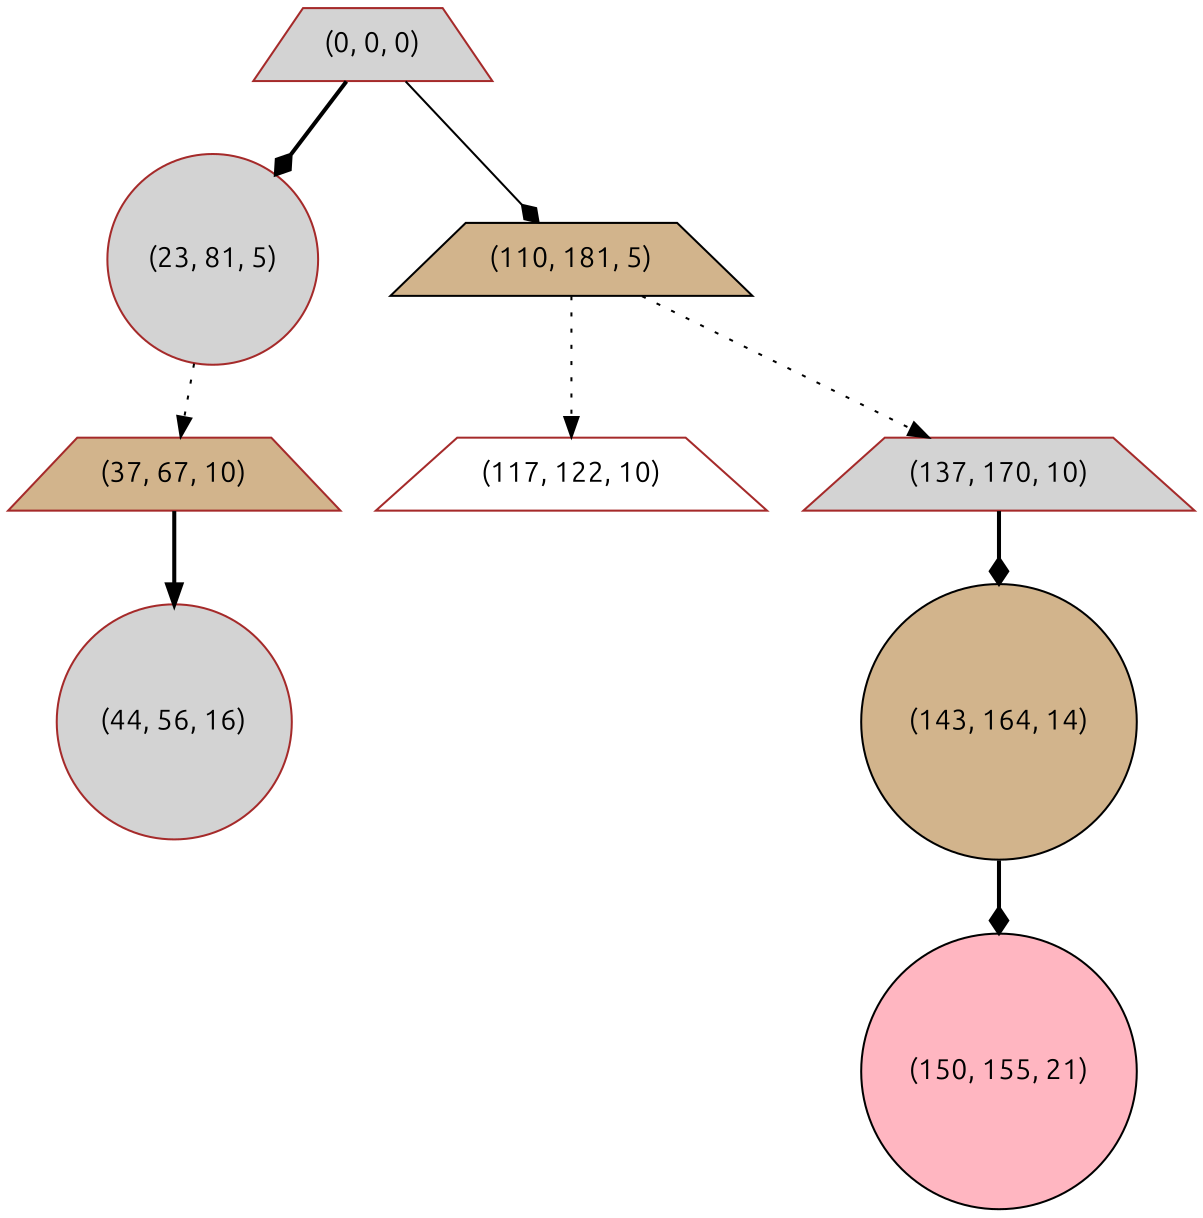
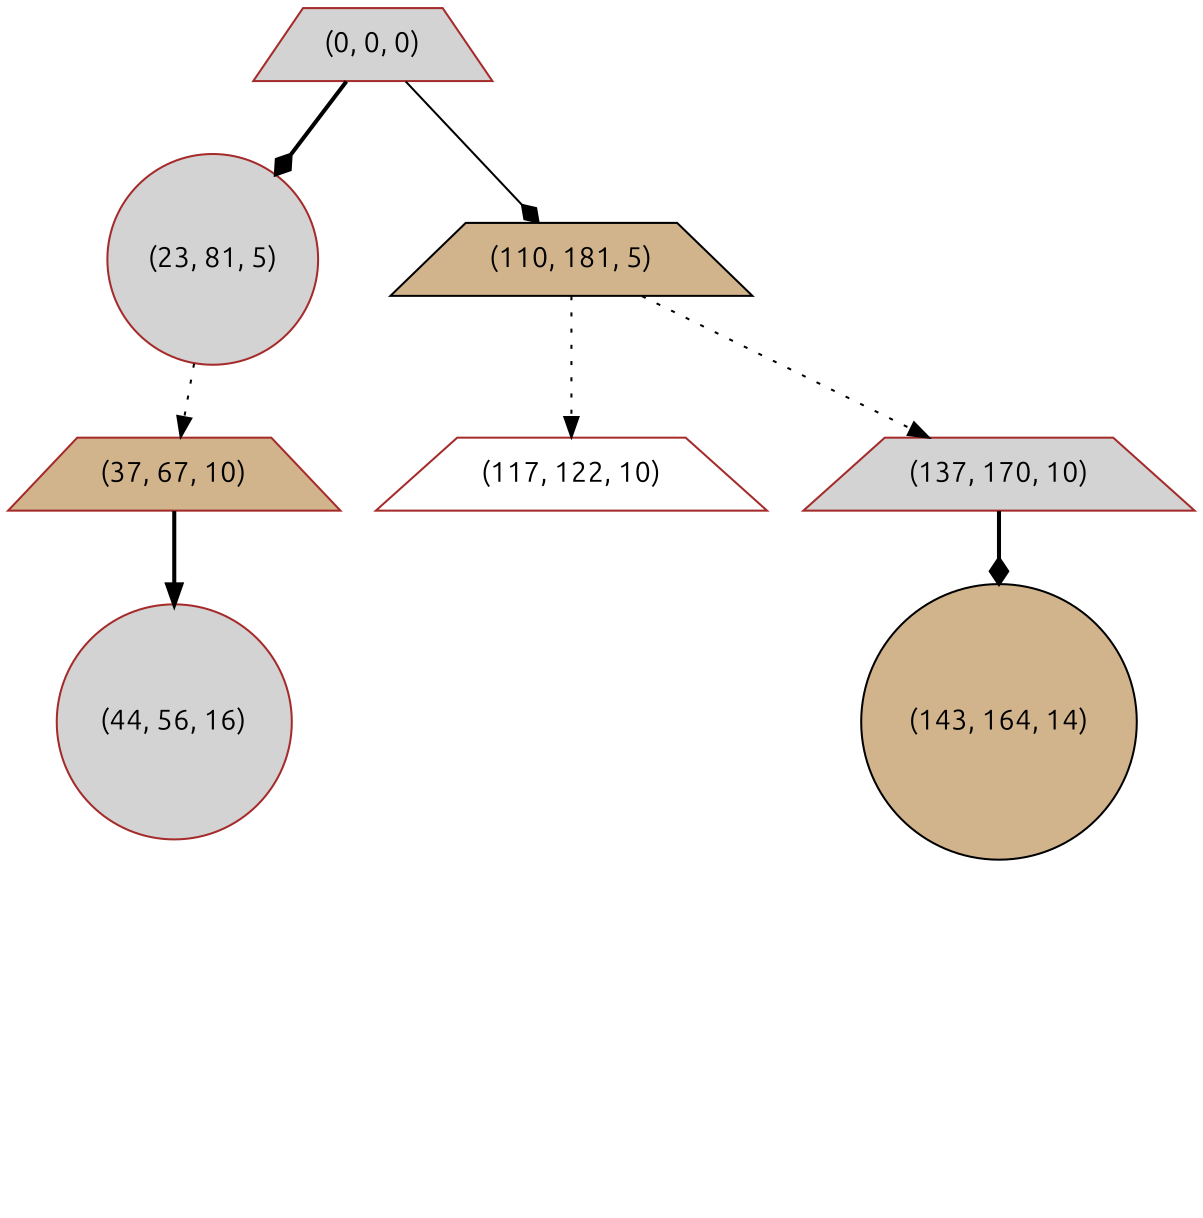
(999, 1071) -> none
